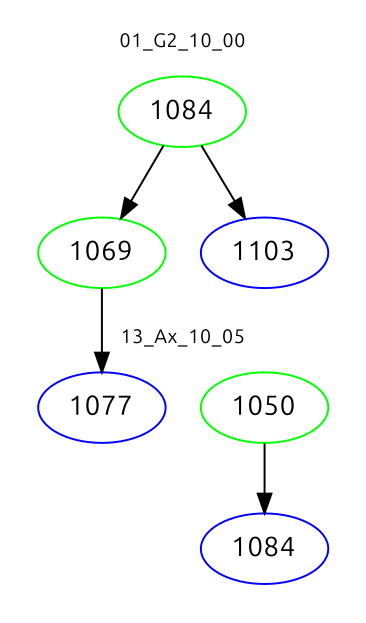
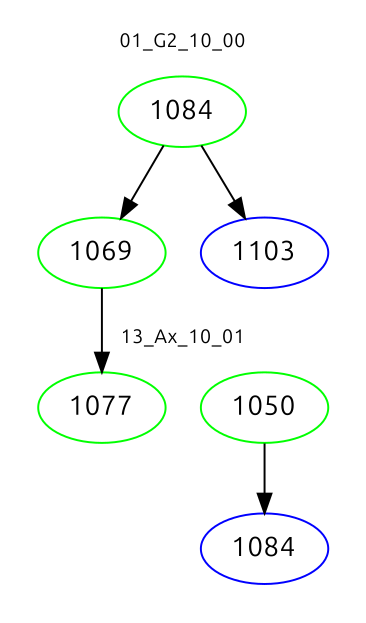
(183, 338) -> (183, 338)
(102, 408) -> (102, 408)
